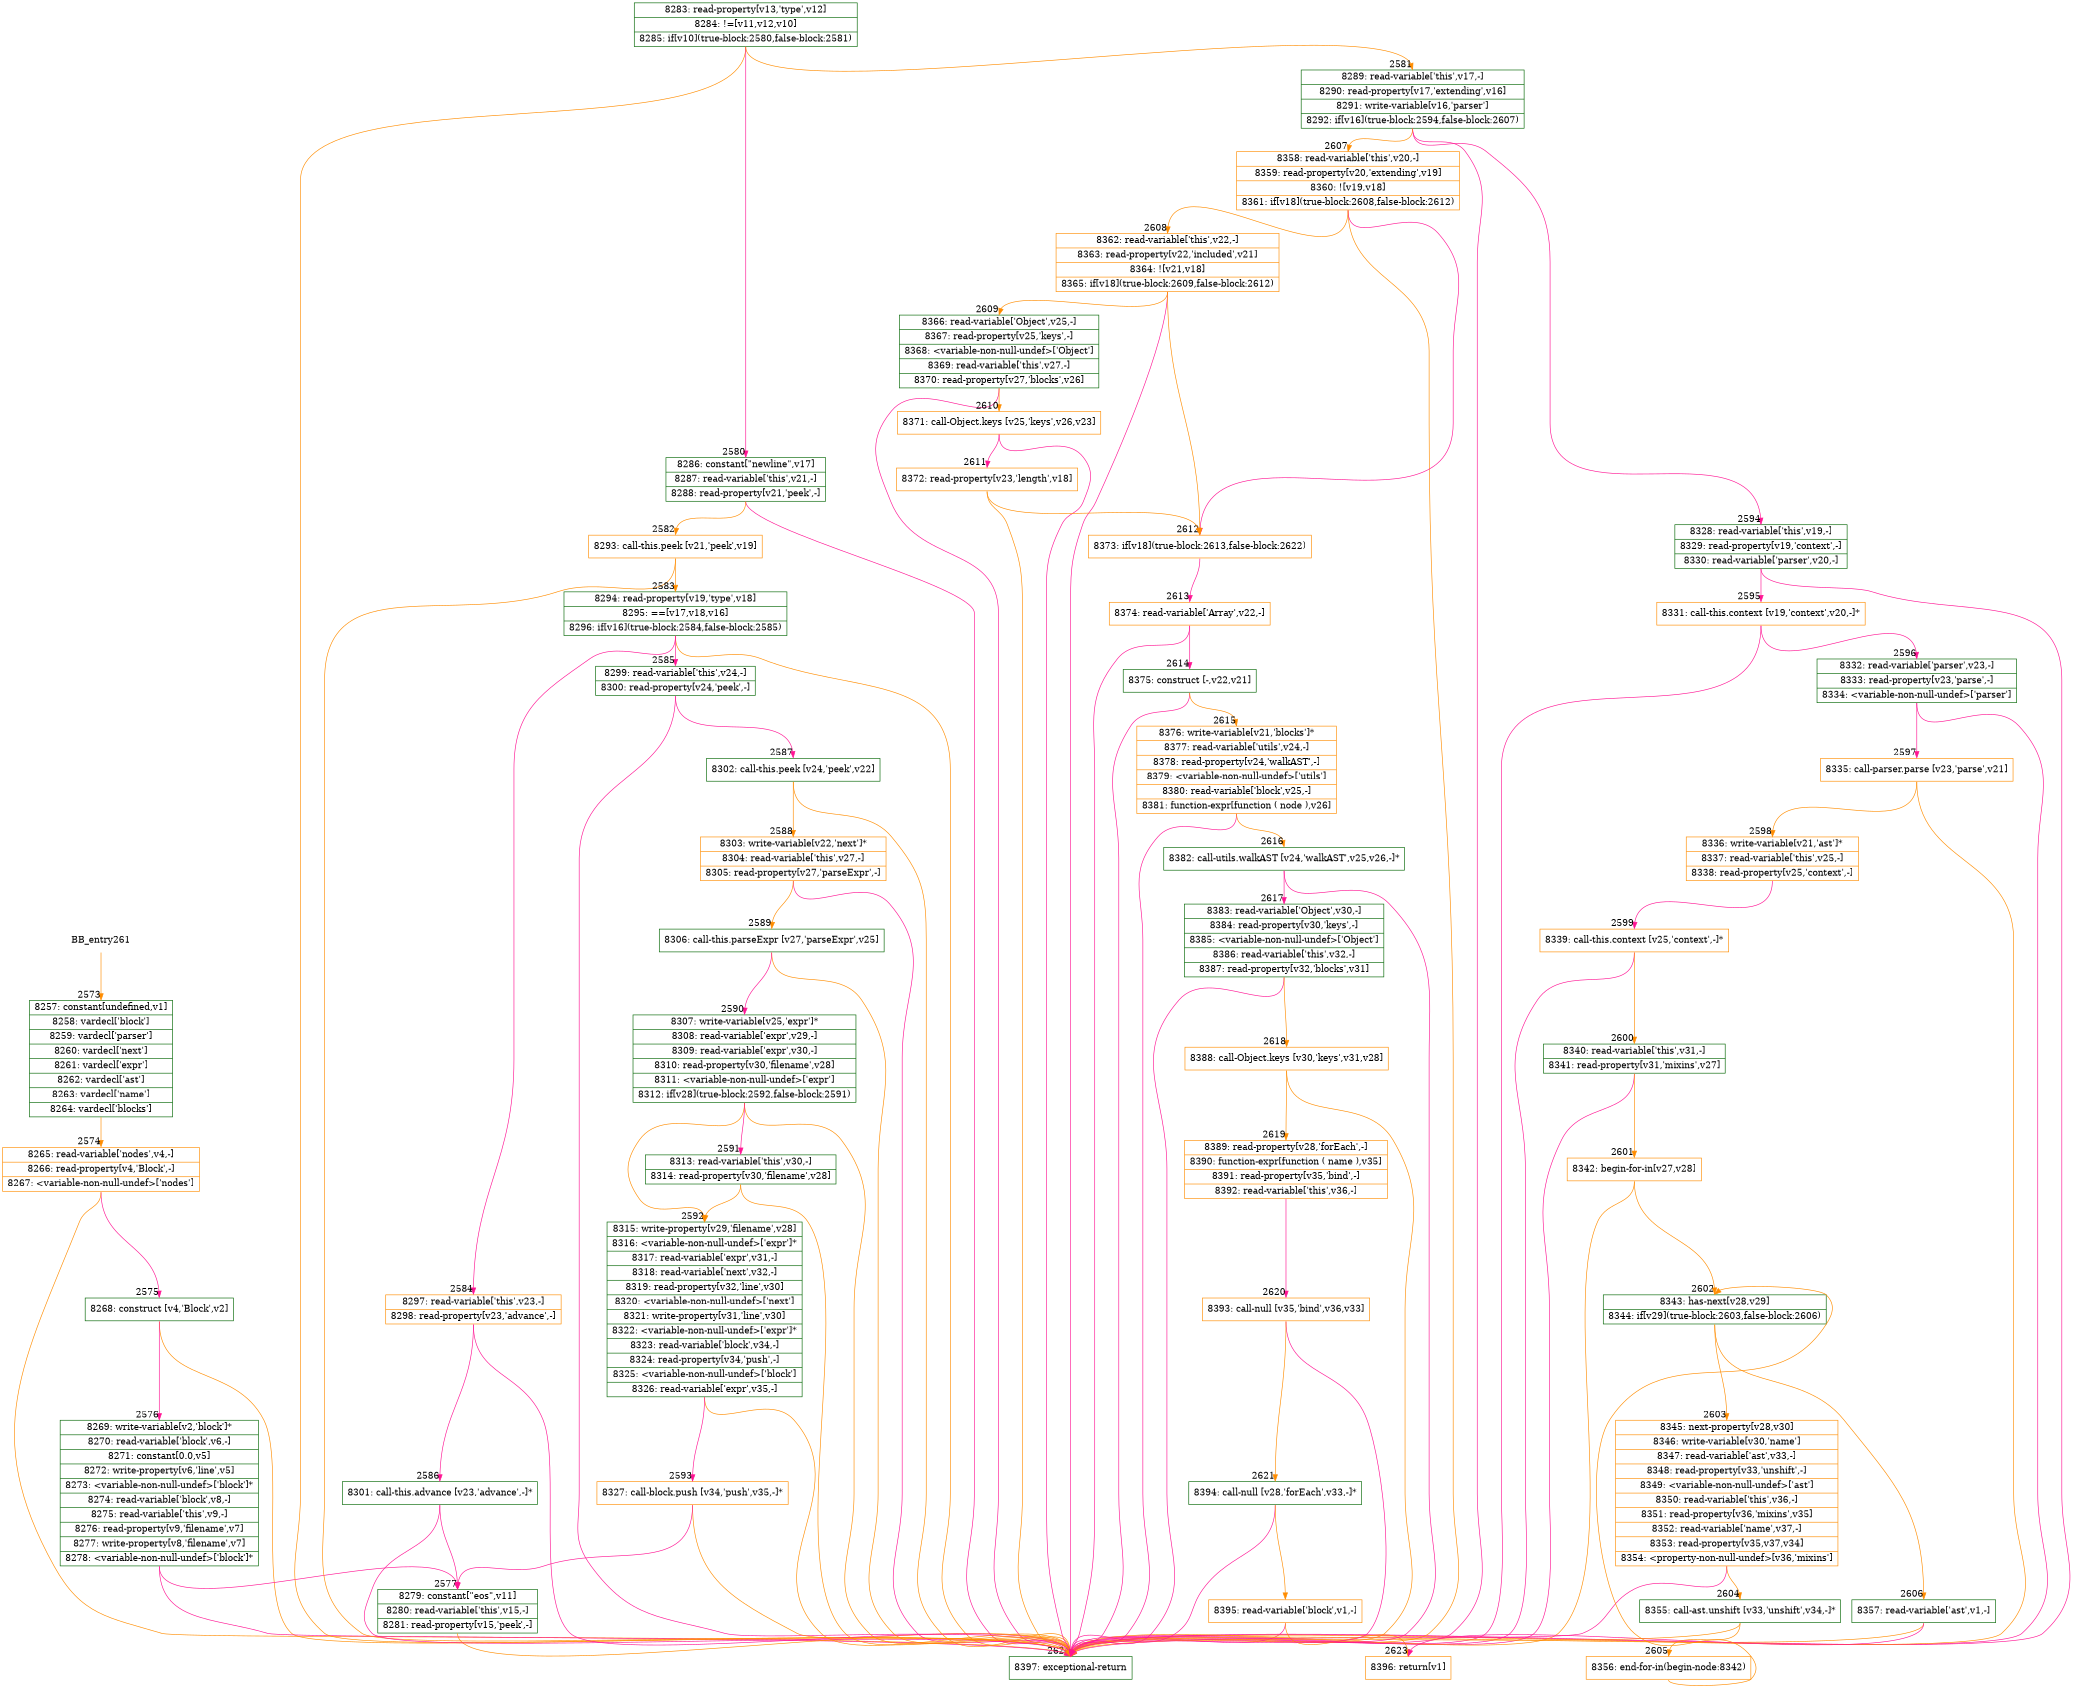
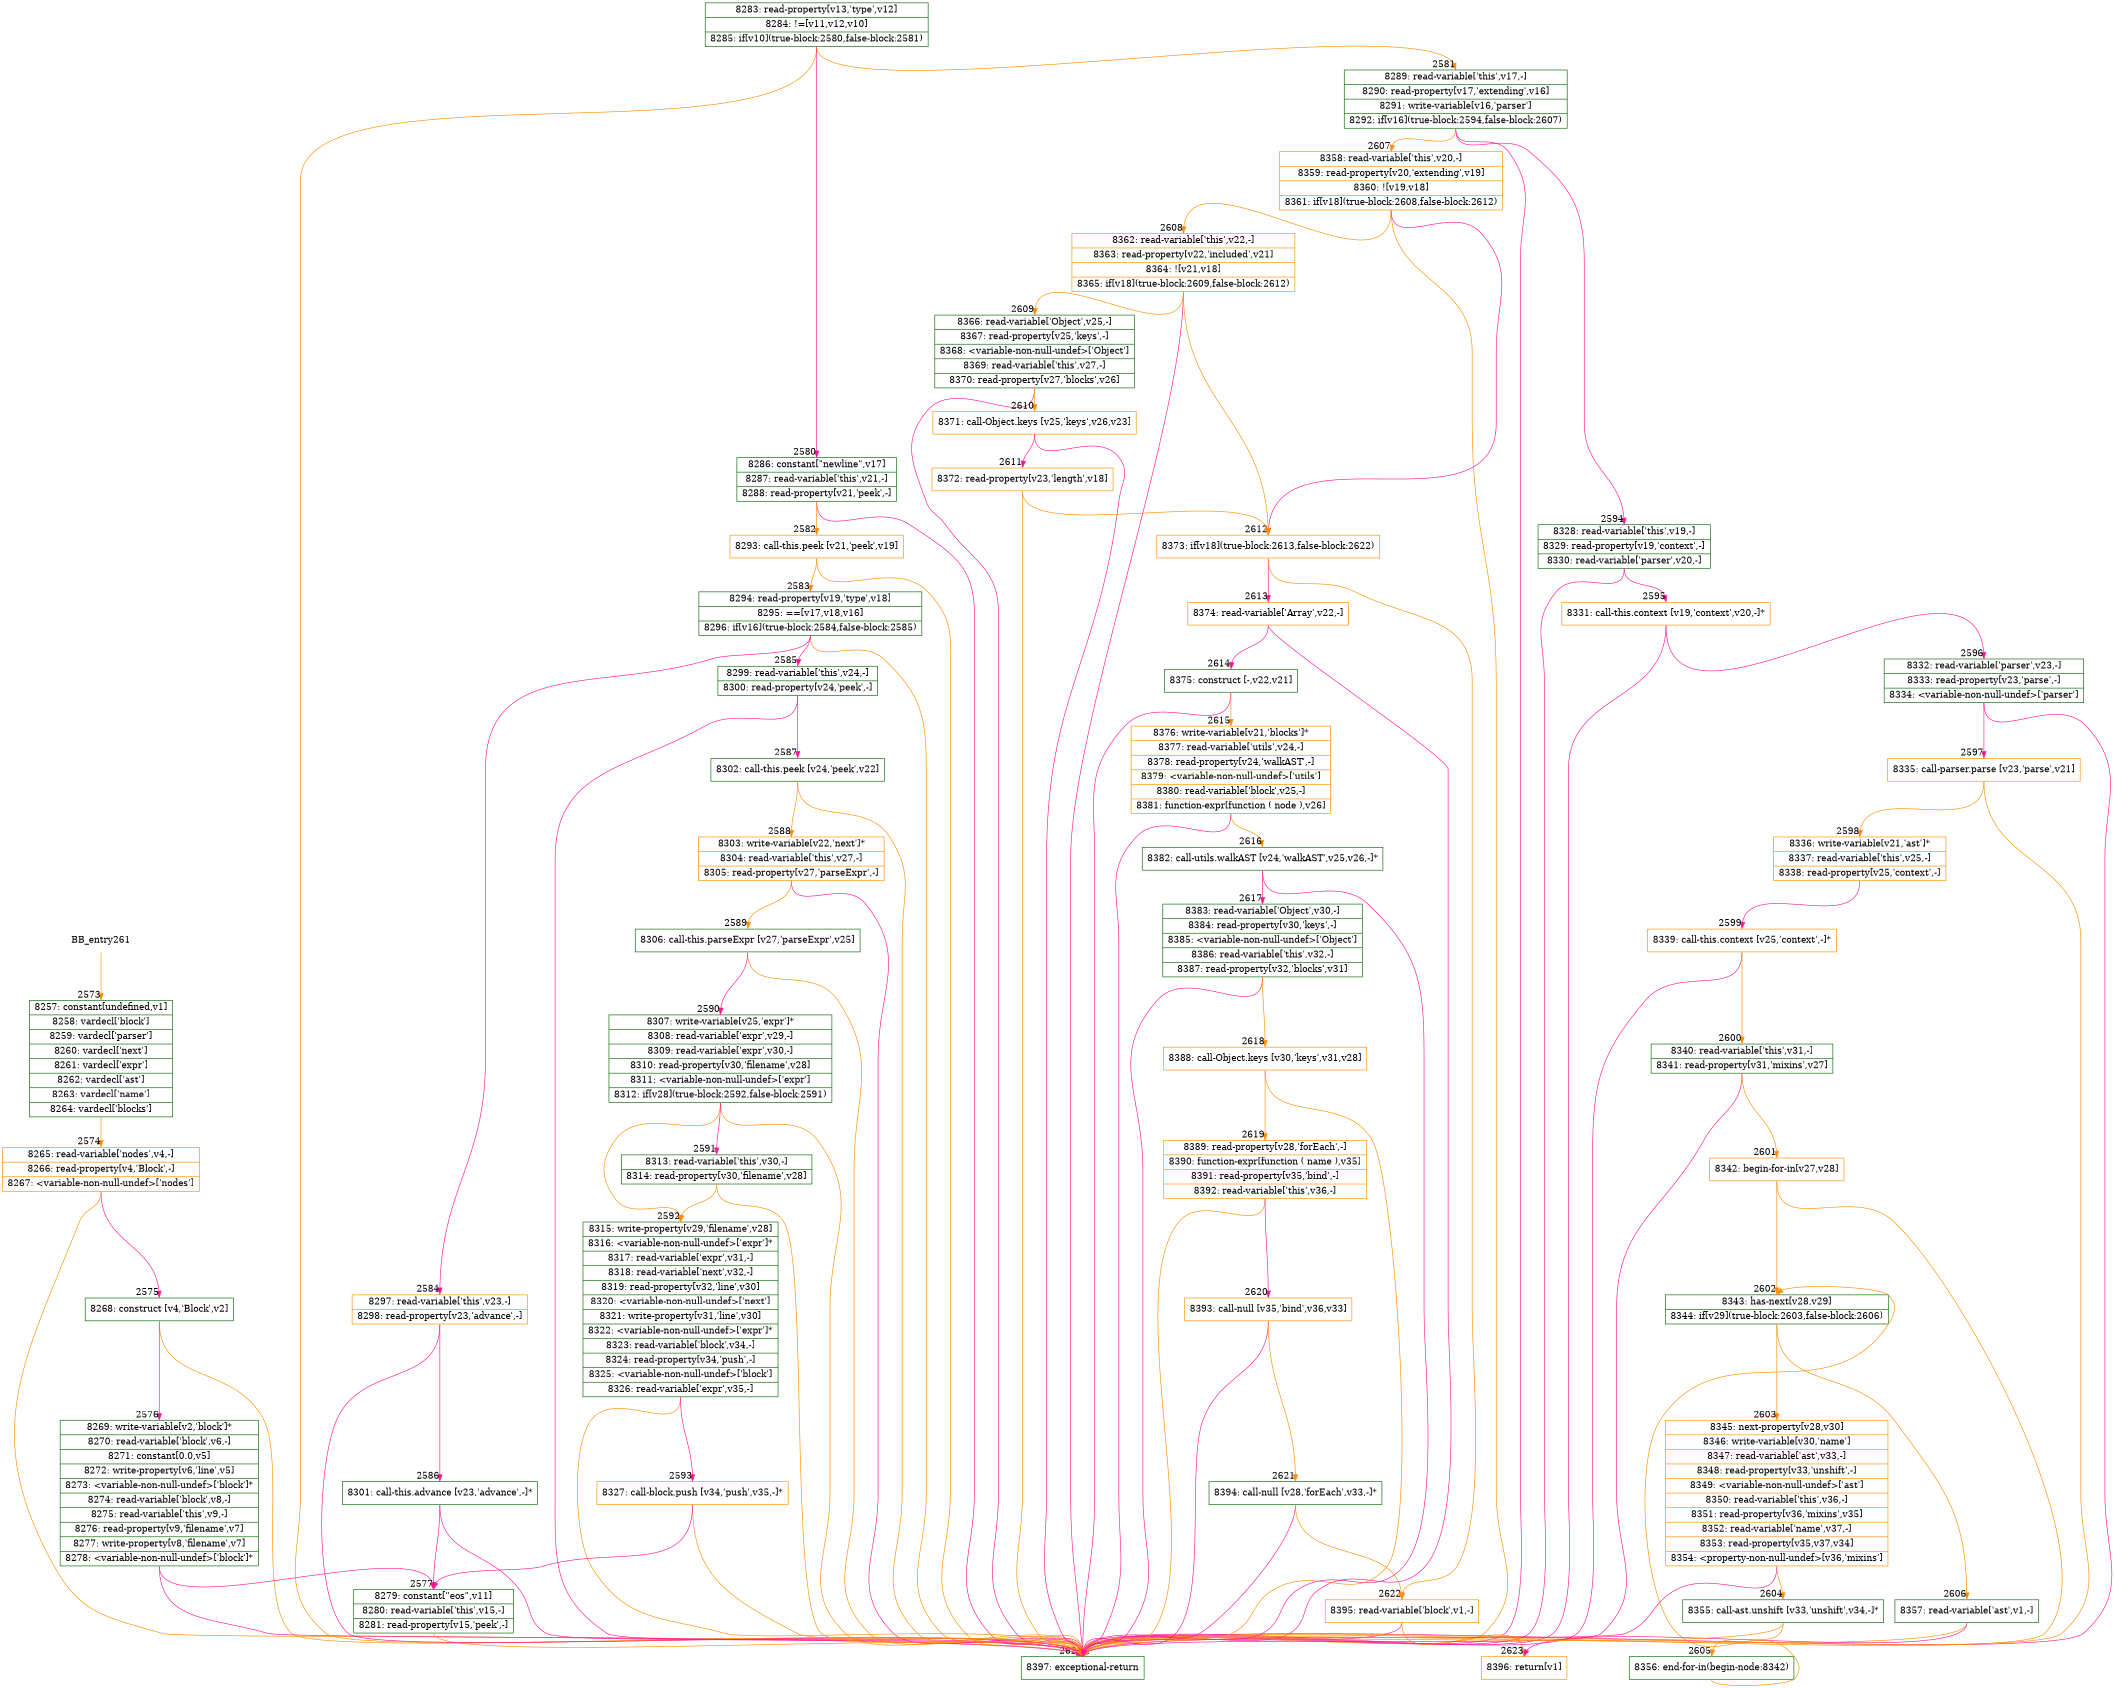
none -> (1472, 1025)
none -> (1164, 1415)
(1669, 1668) -> (1712, 1668)
